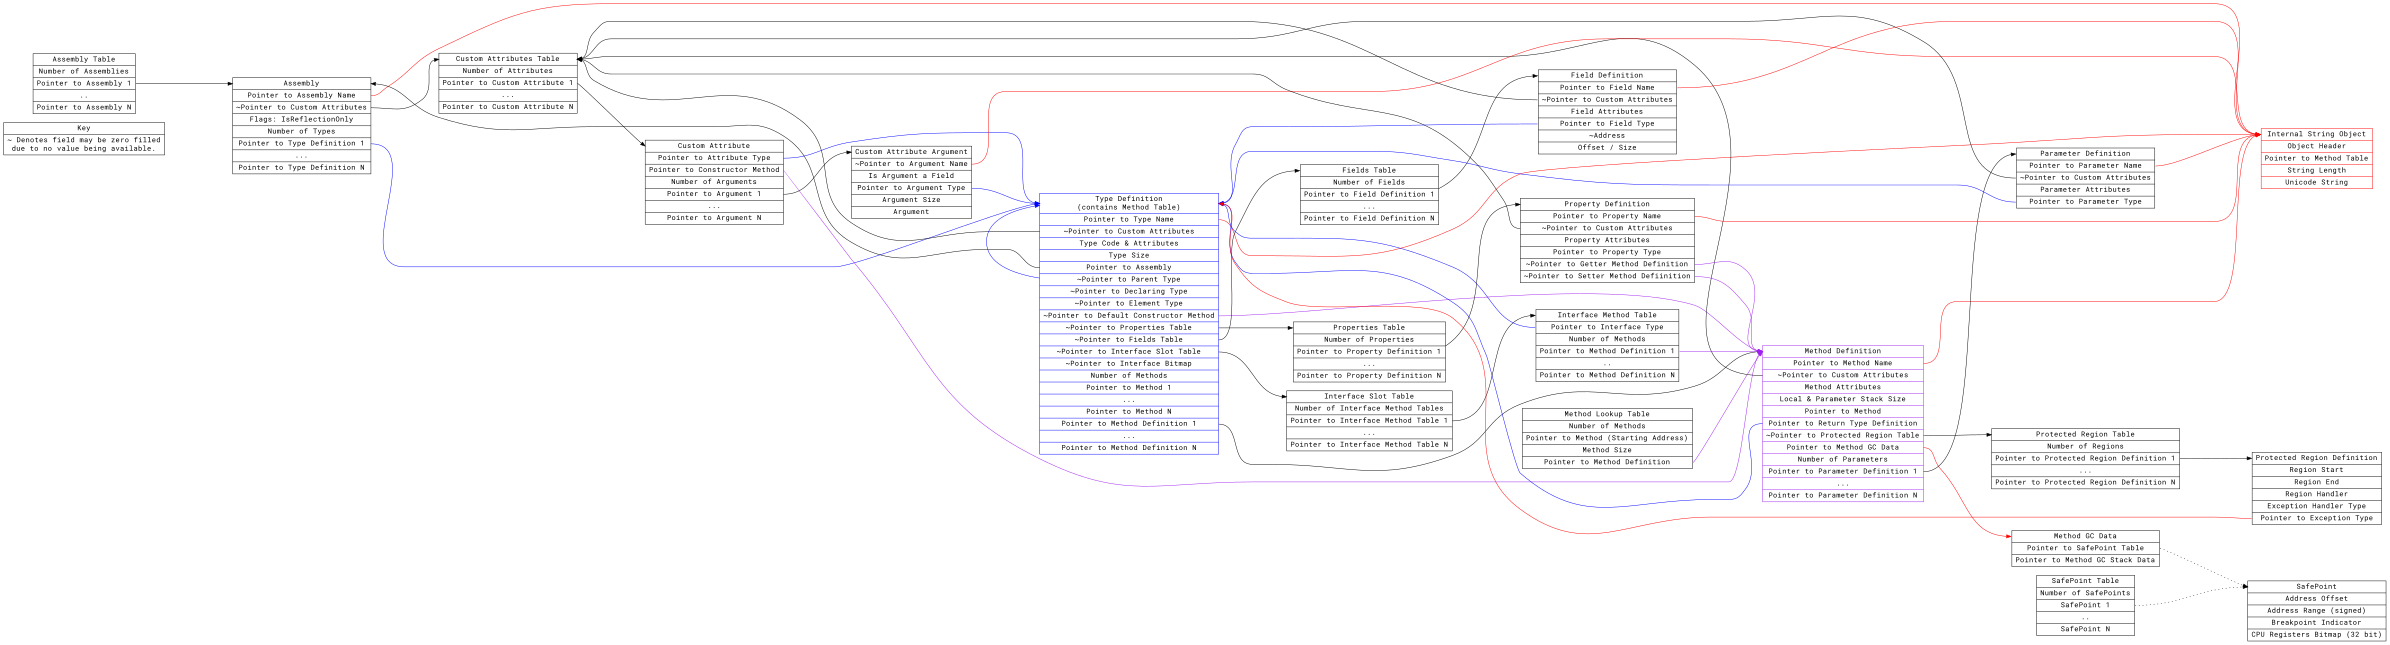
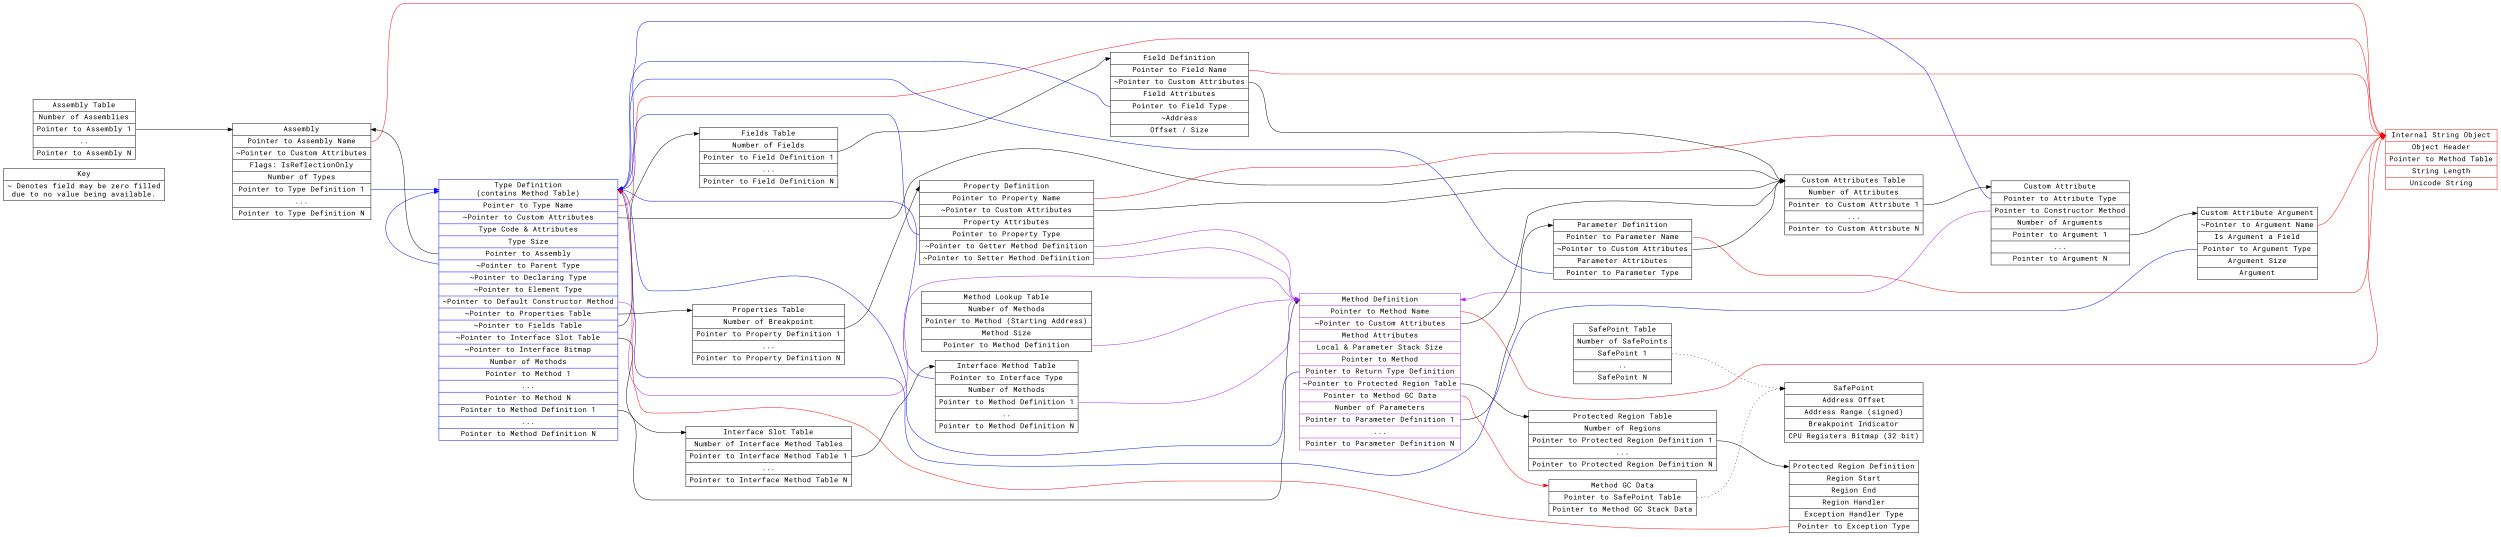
(418, 102) -> none
none -> (790, 114)
(1369, 339) -> (769, 322)
